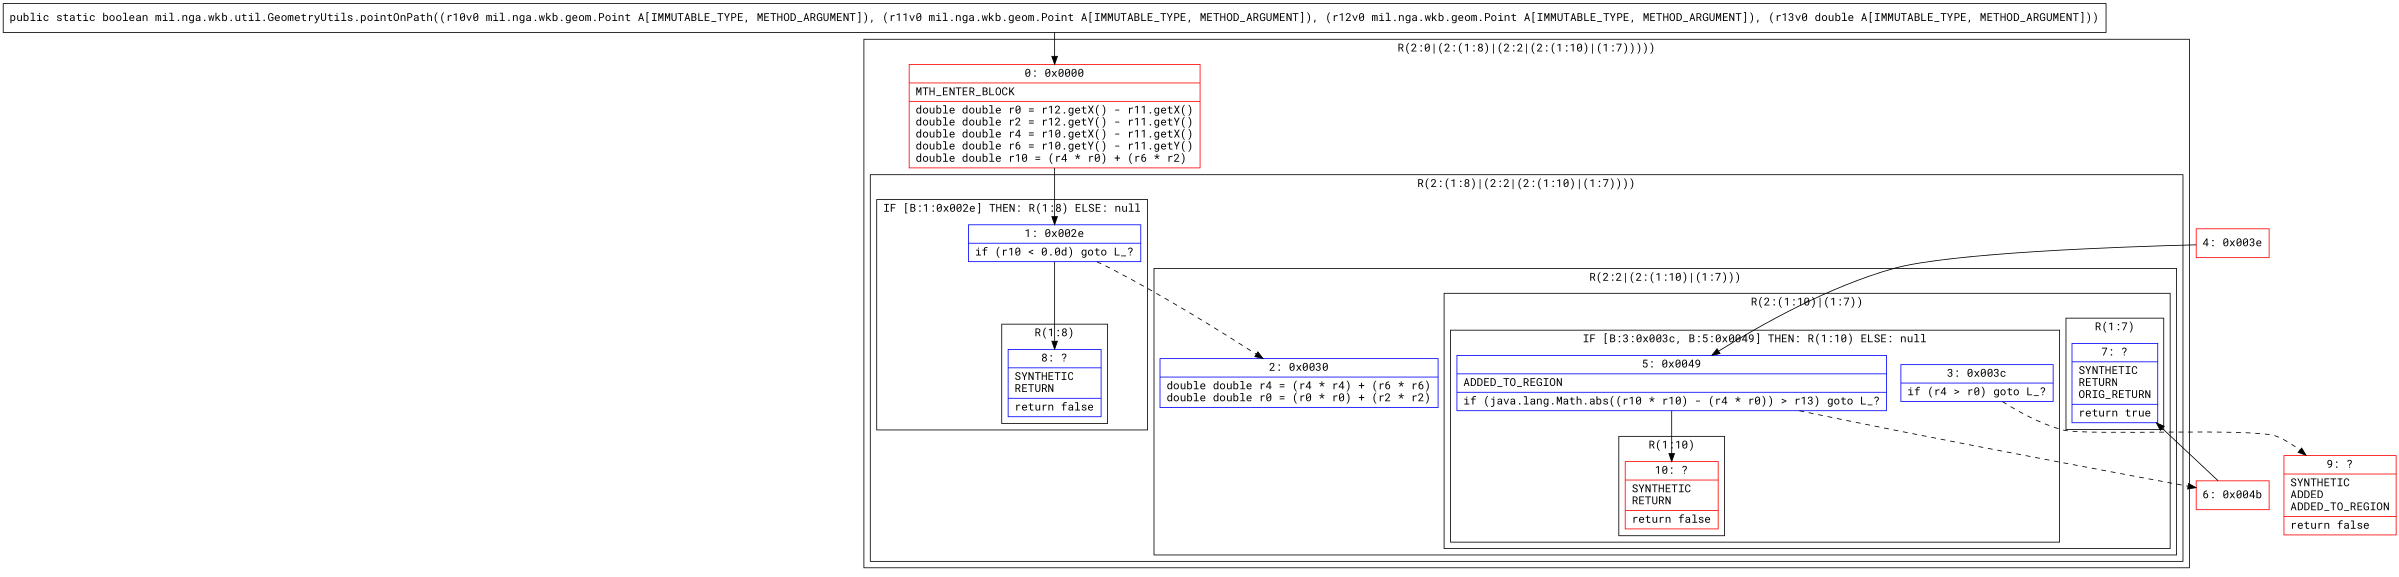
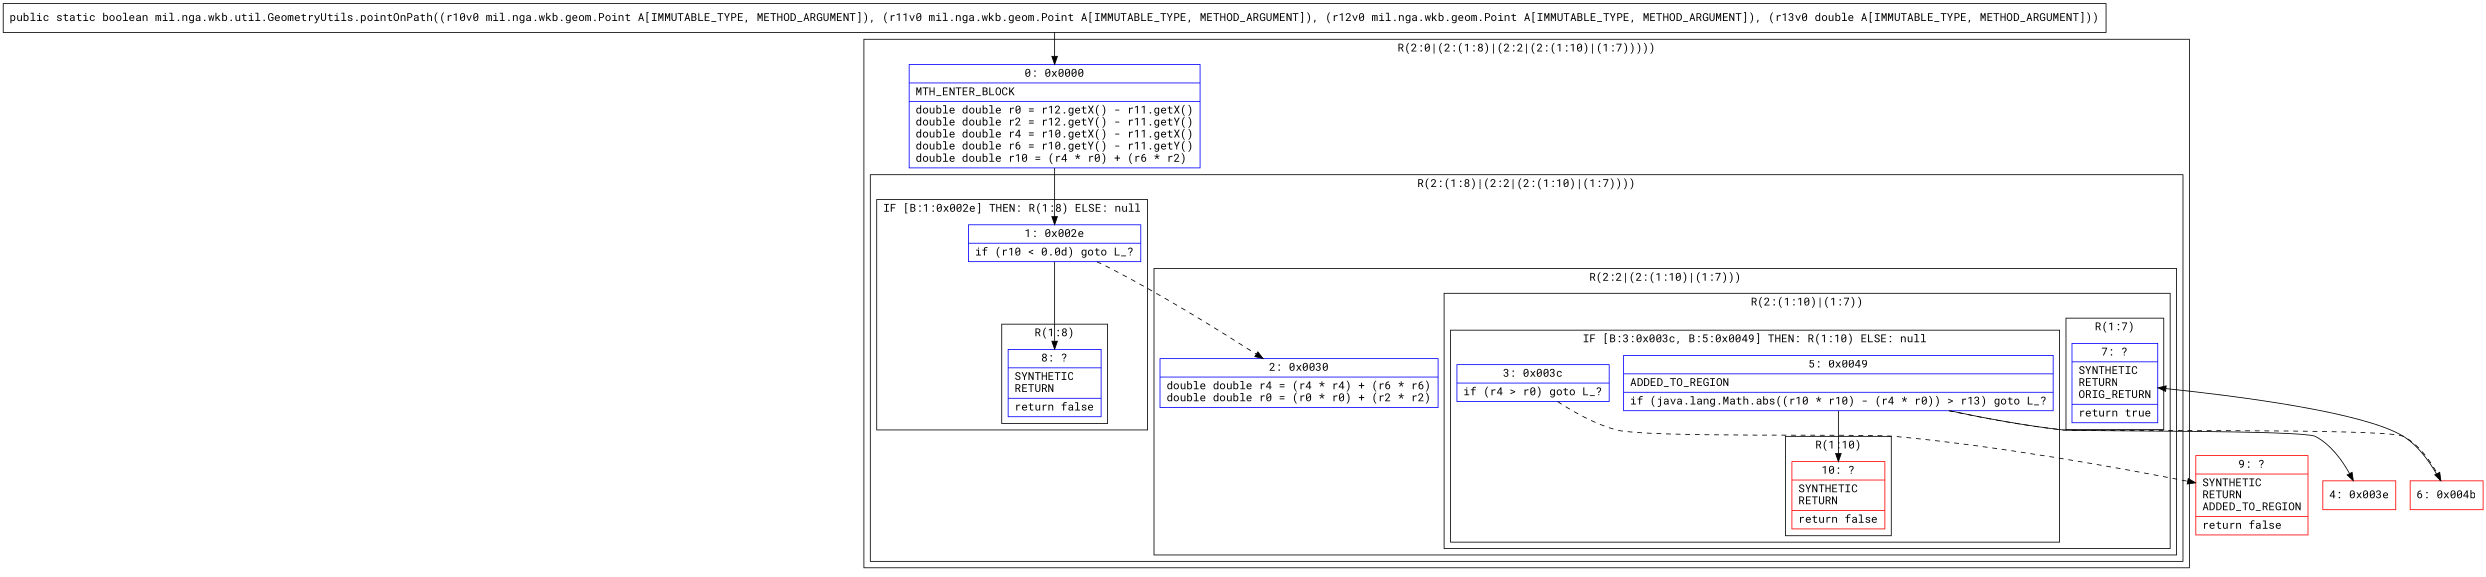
(1055, 116) -> (1055, 116)
(1948, 259) -> (2157, 431)
(2307, 495) -> (2222, 495)
